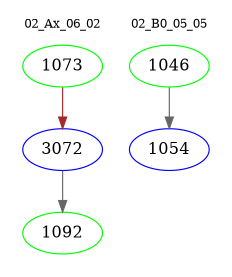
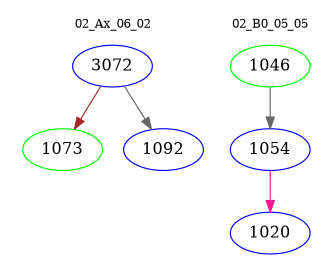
(63, 102) -> (91, 103)
(63, 233) -> (164, 150)
none -> (270, 233)
